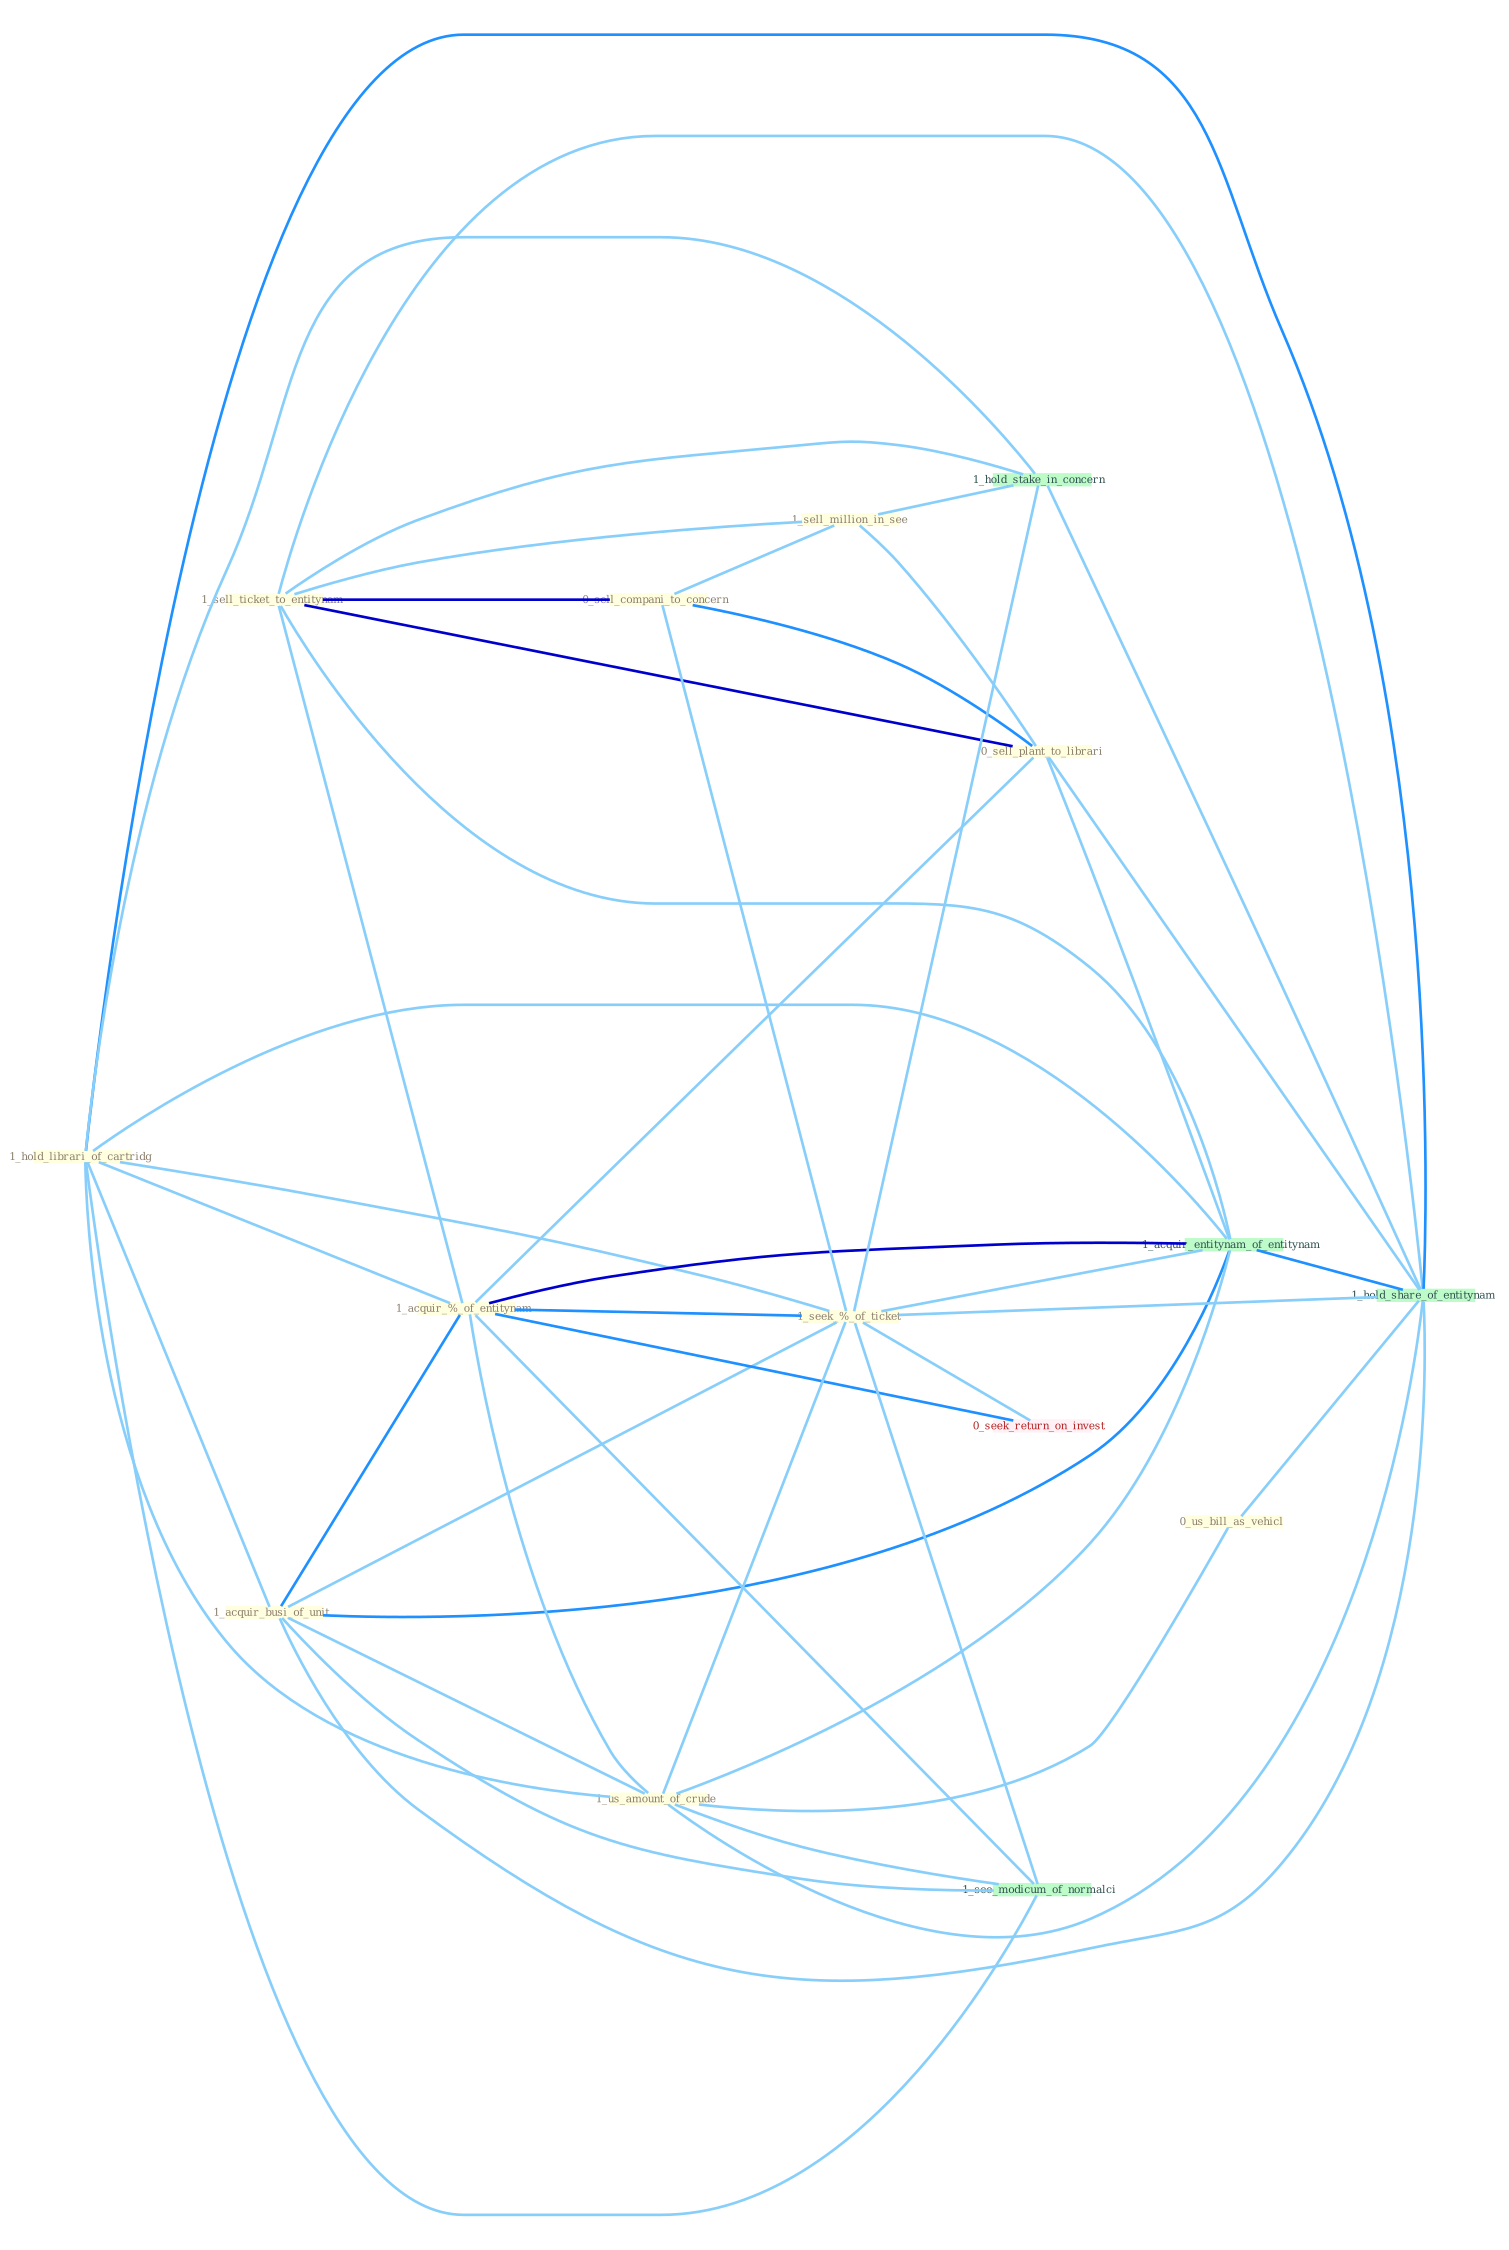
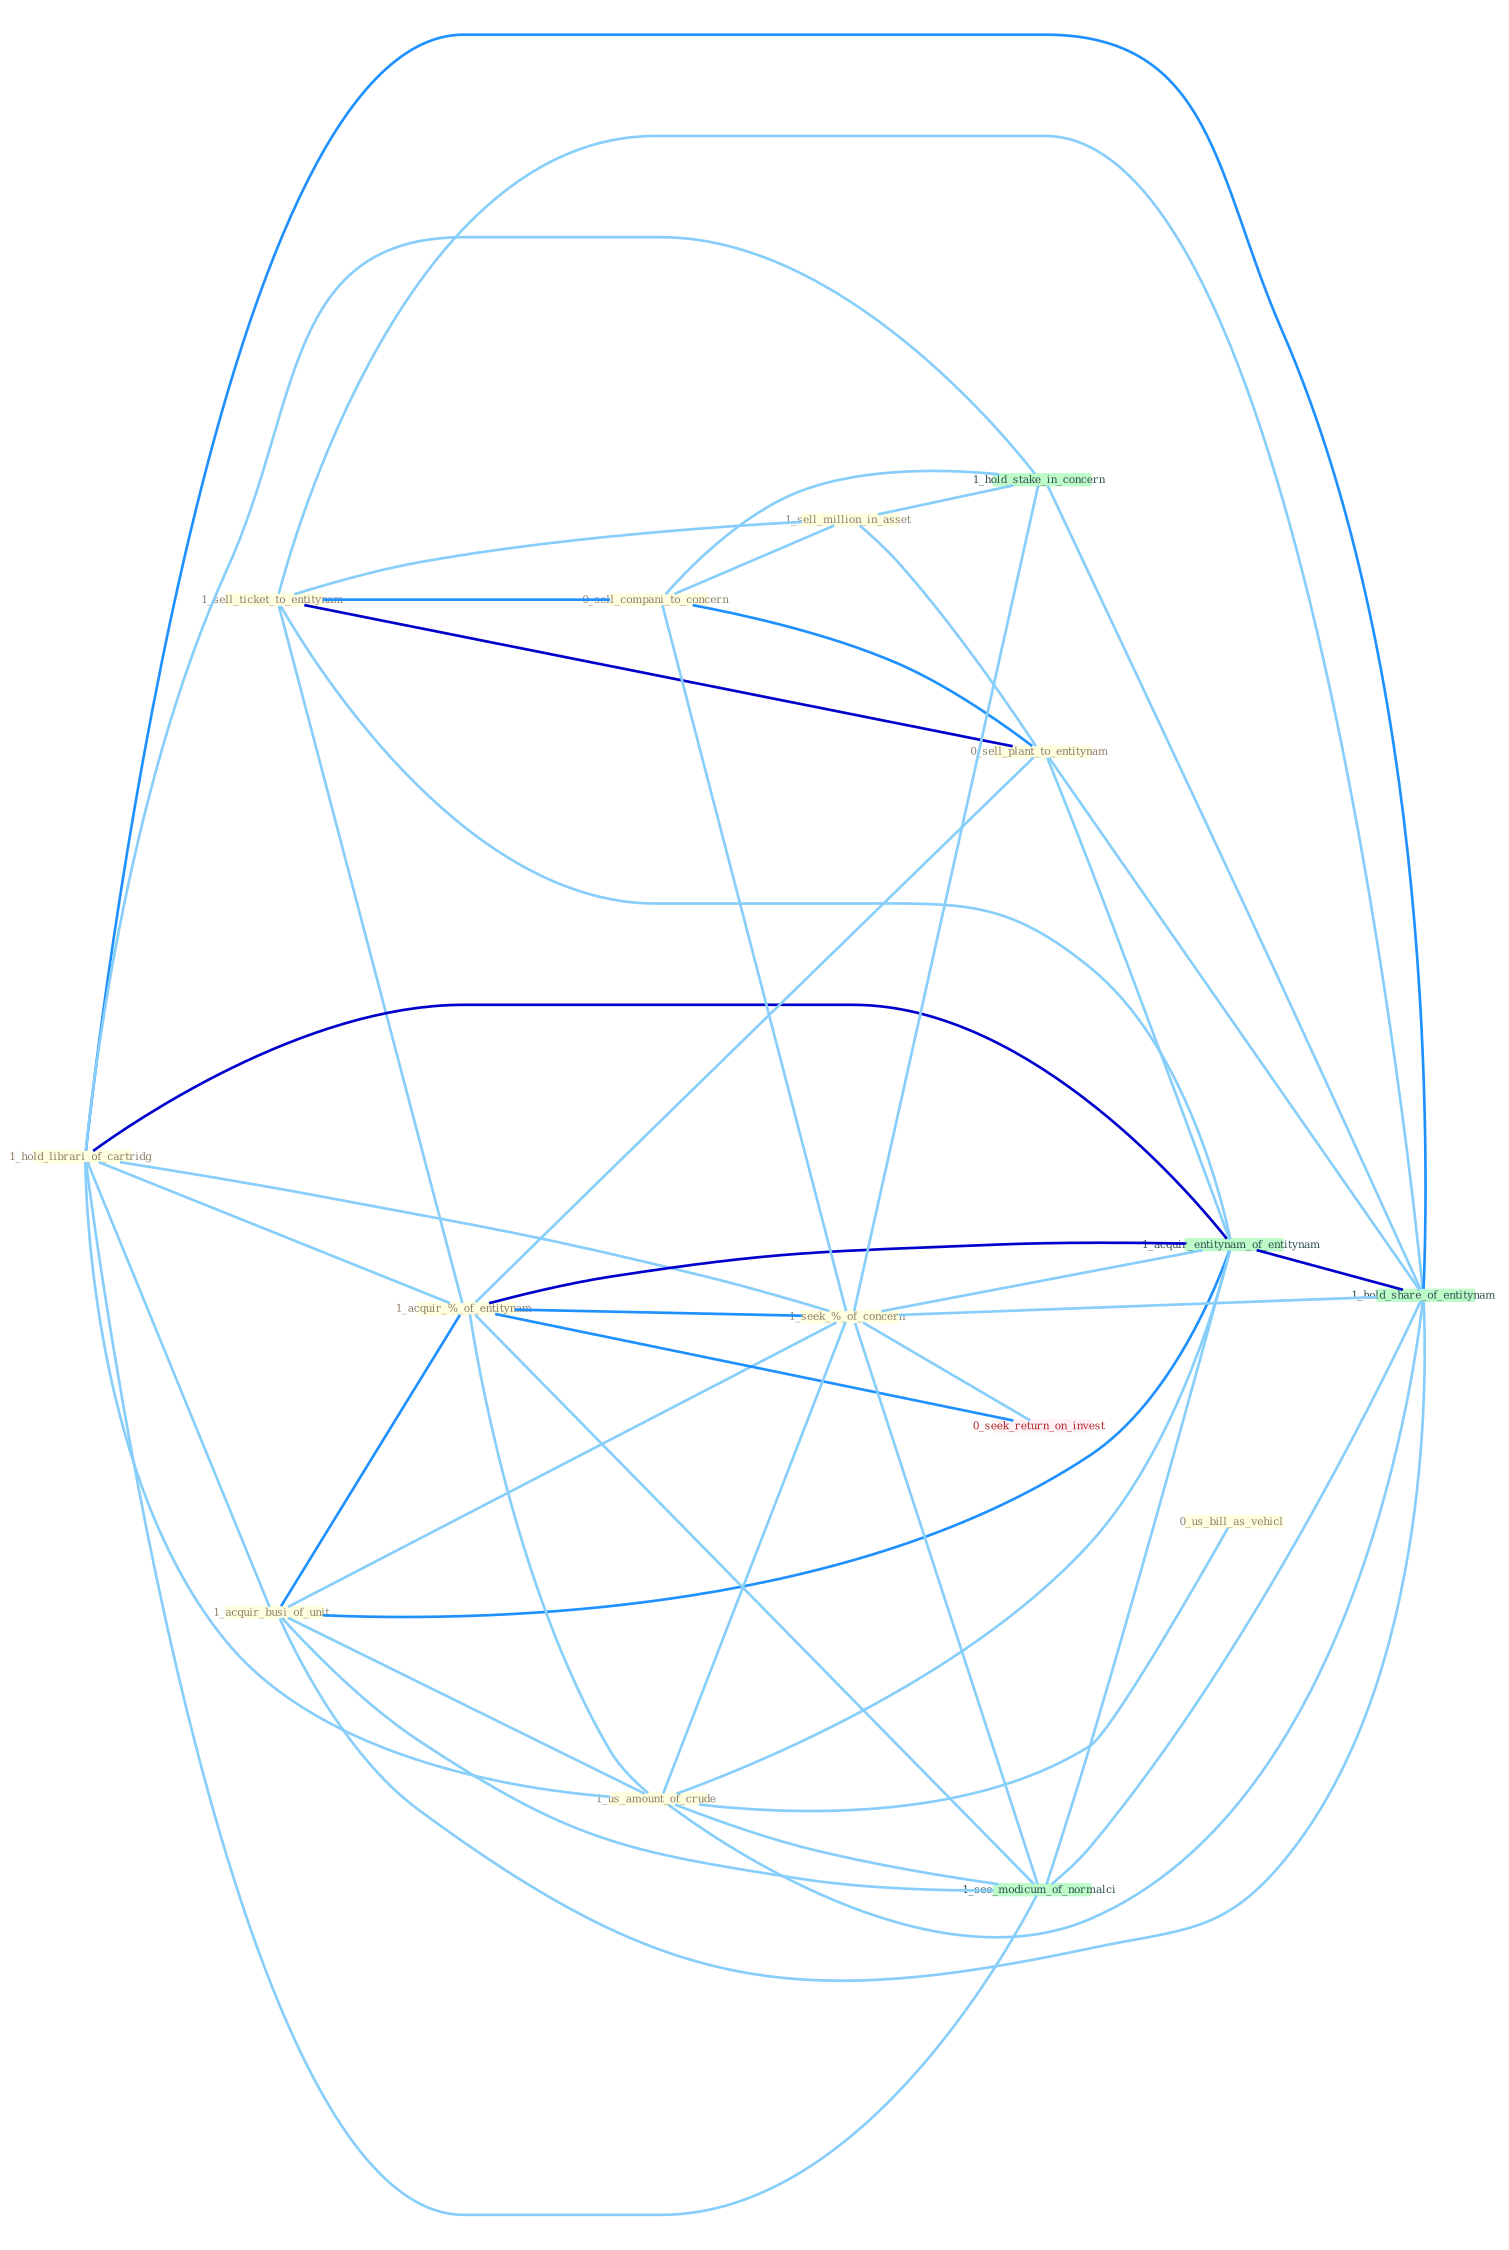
(643, 461) -> (815, 487)
(850, 520) -> (850, 520)
(466, 600) -> (466, 600)
(1042, 752) -> (1042, 752)
(683, 1005) -> (683, 1005)
(1330, 1270) -> (1330, 1270)
(850, 1317) -> (850, 1317)
(1330, 1409) -> (1258, 1607)
none -> (1142, 1568)
